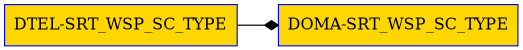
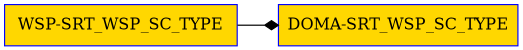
(121, 25) -> (121, 25)
